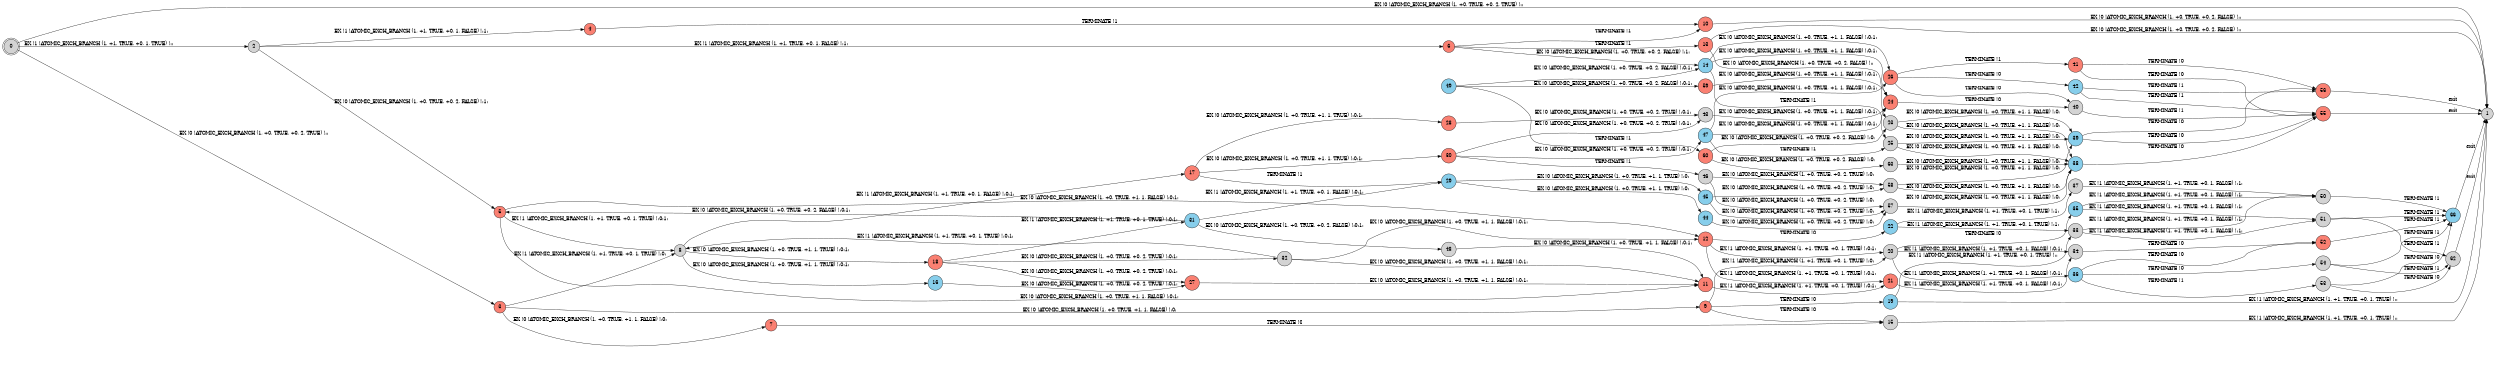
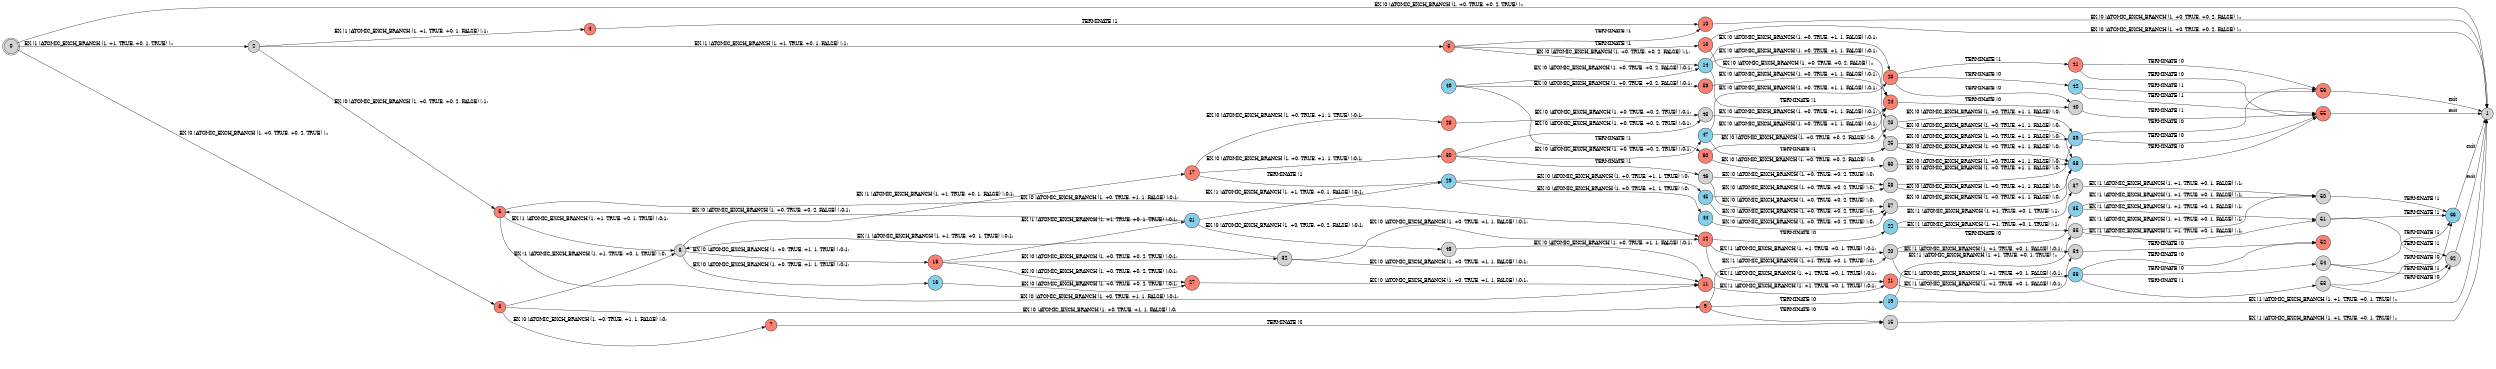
(2387, 232) -> none
